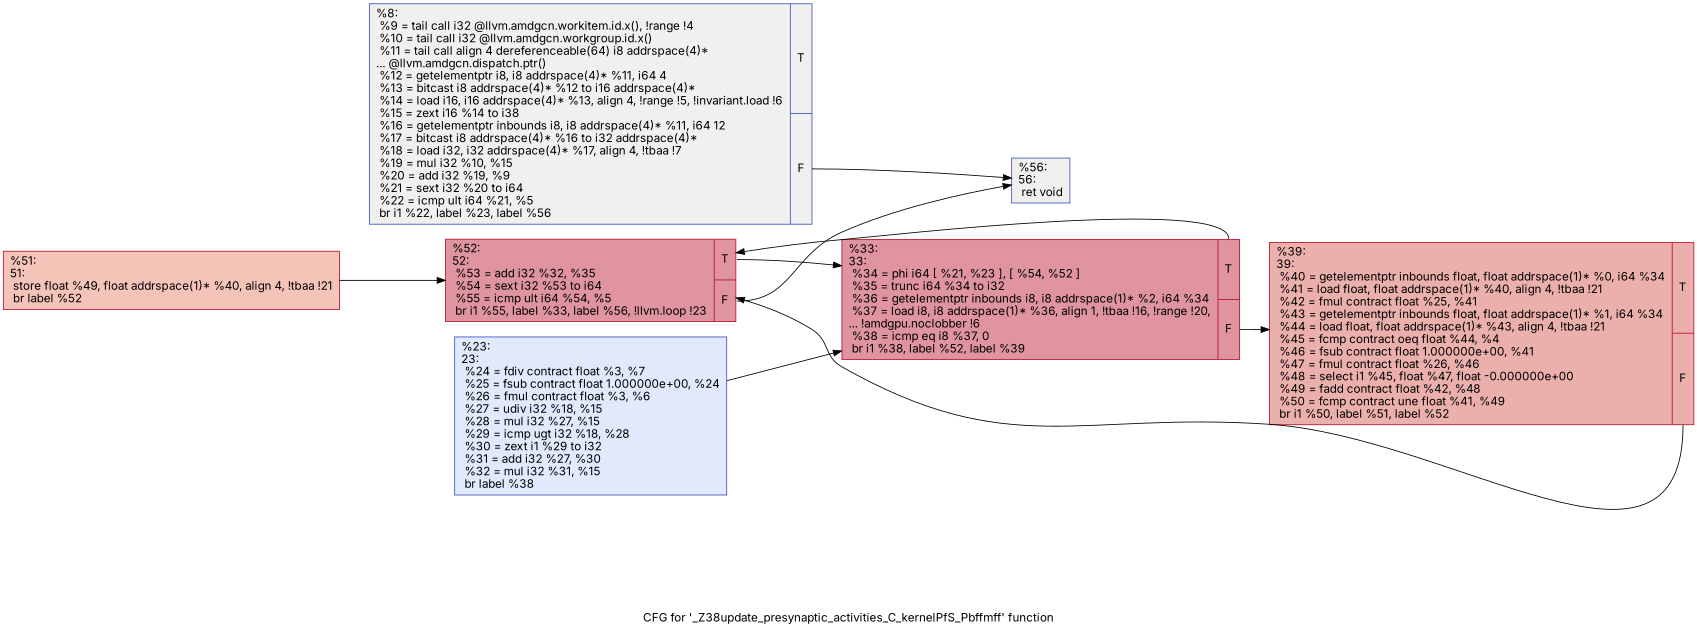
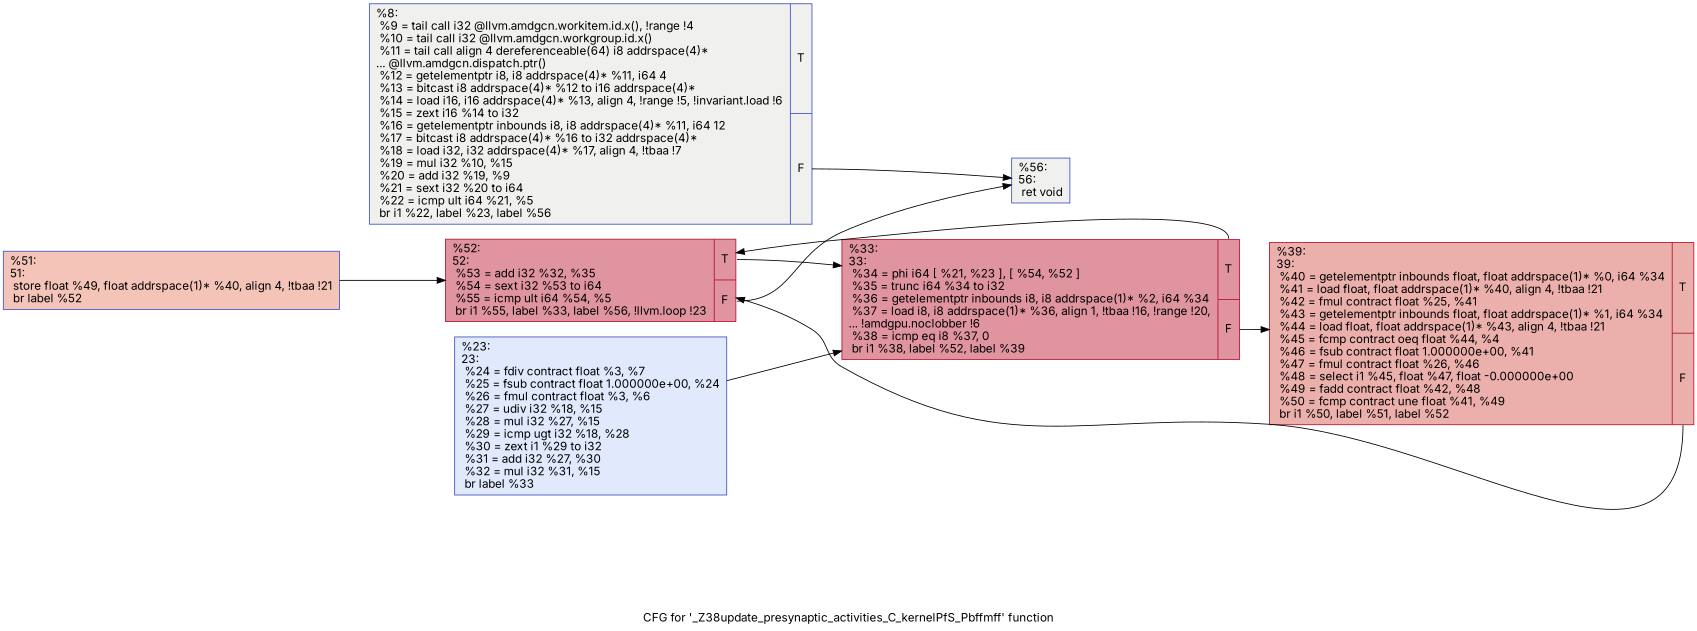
(448, 114) -> (448, 114)
(171, 280) -> (171, 280)
(498, 484) -> (498, 484)
